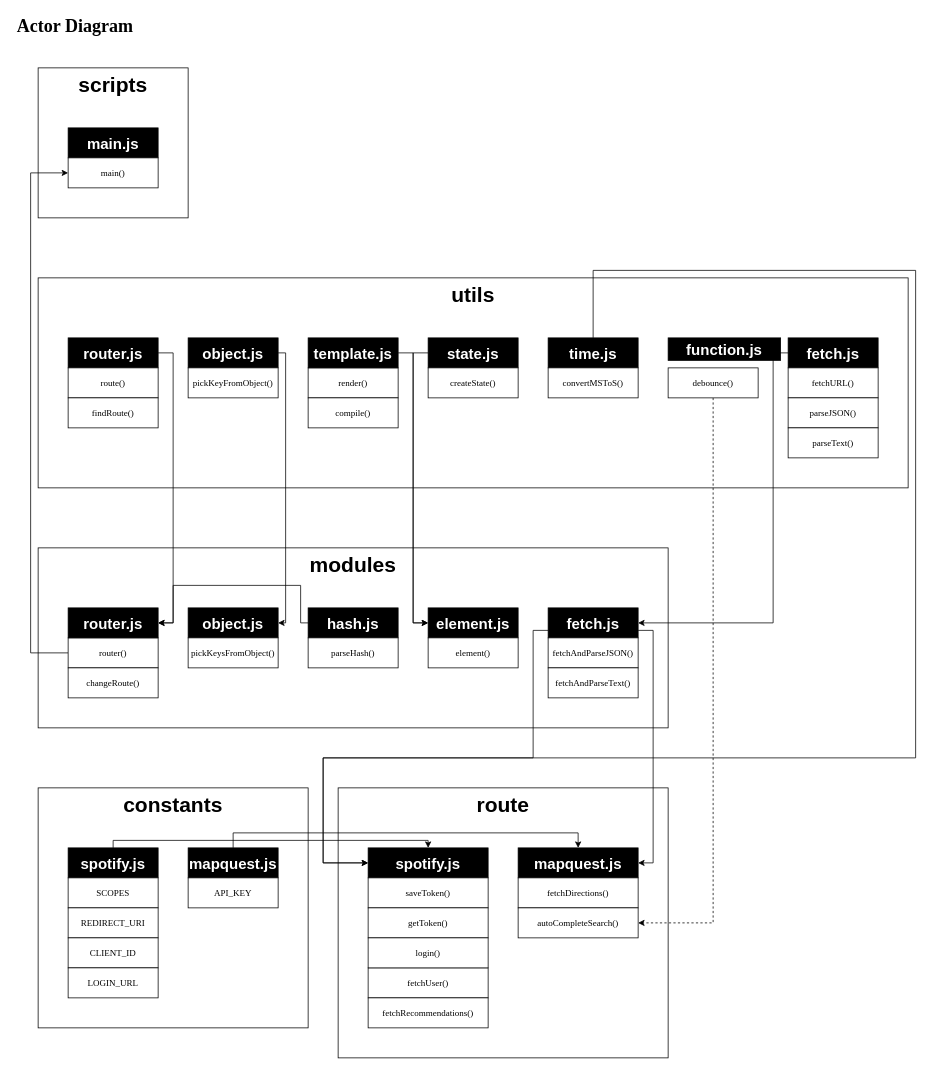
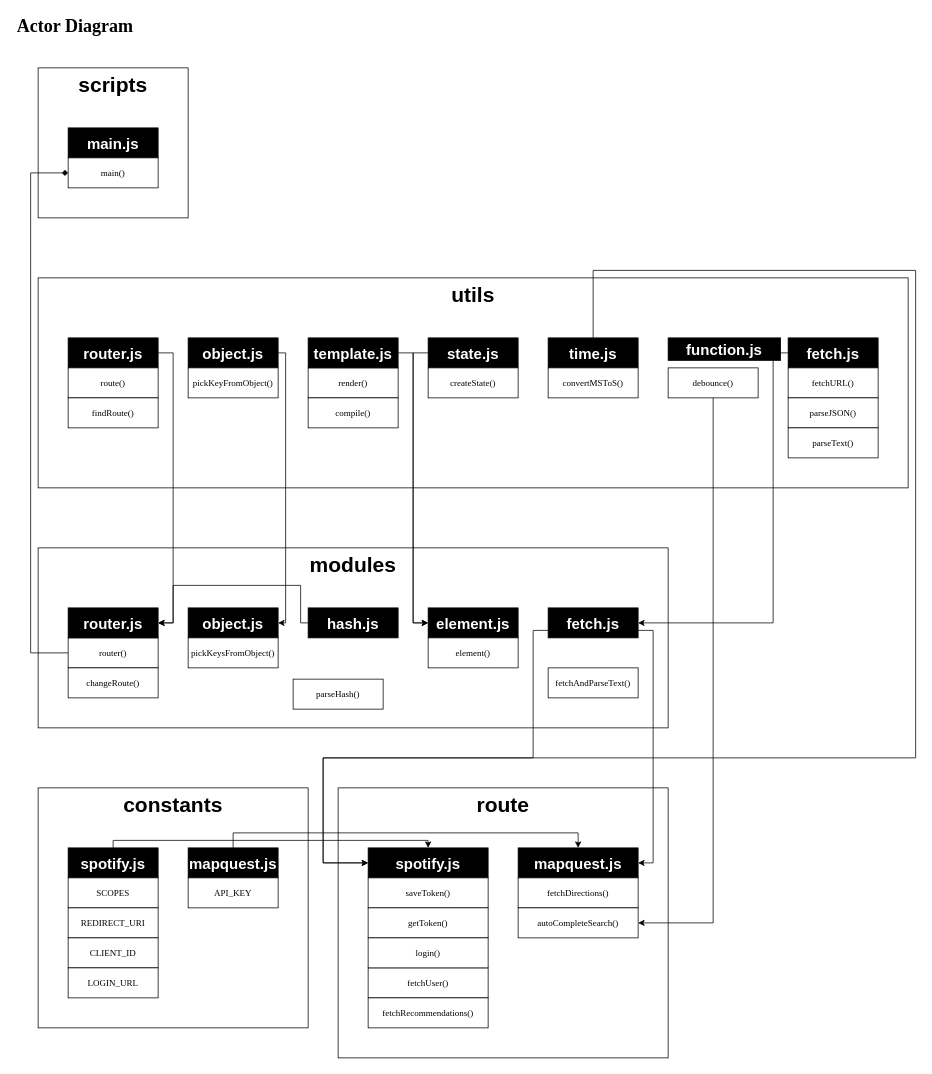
(61, 173) -> (61, 173)
(353, 653) -> (338, 694)
(593, 653) -> none
(713, 695) -> (713, 695)
